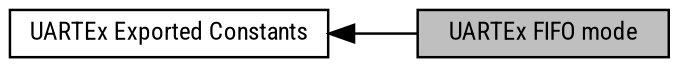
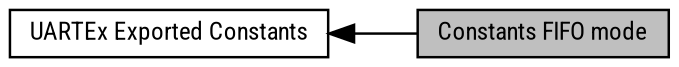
(543, 34) -> (543, 34)
